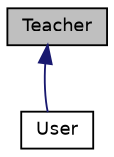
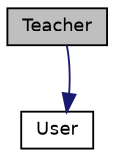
(45, 88) -> (69, 69)
